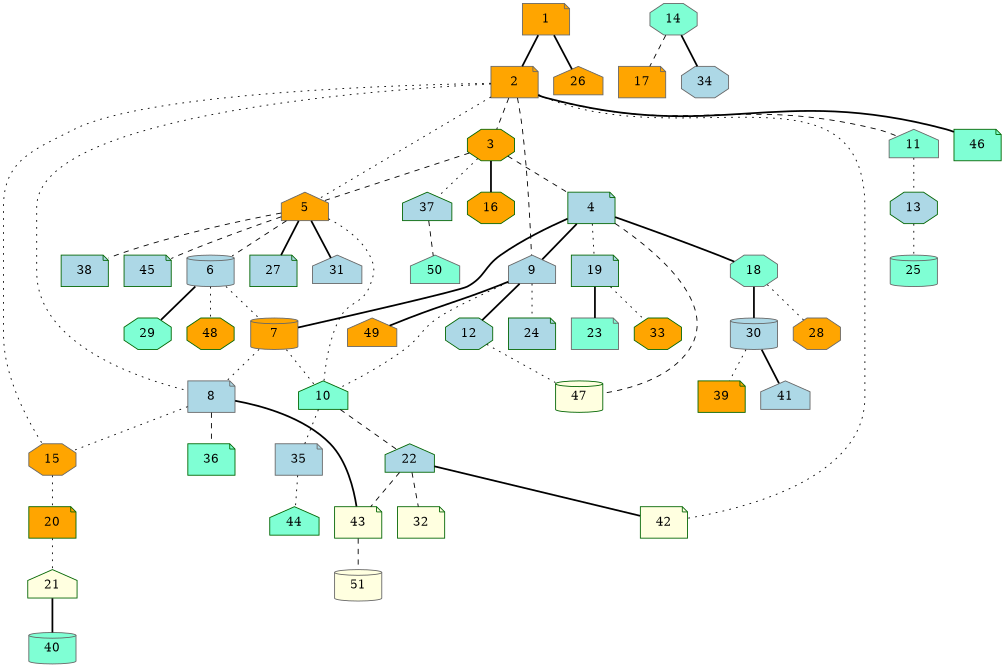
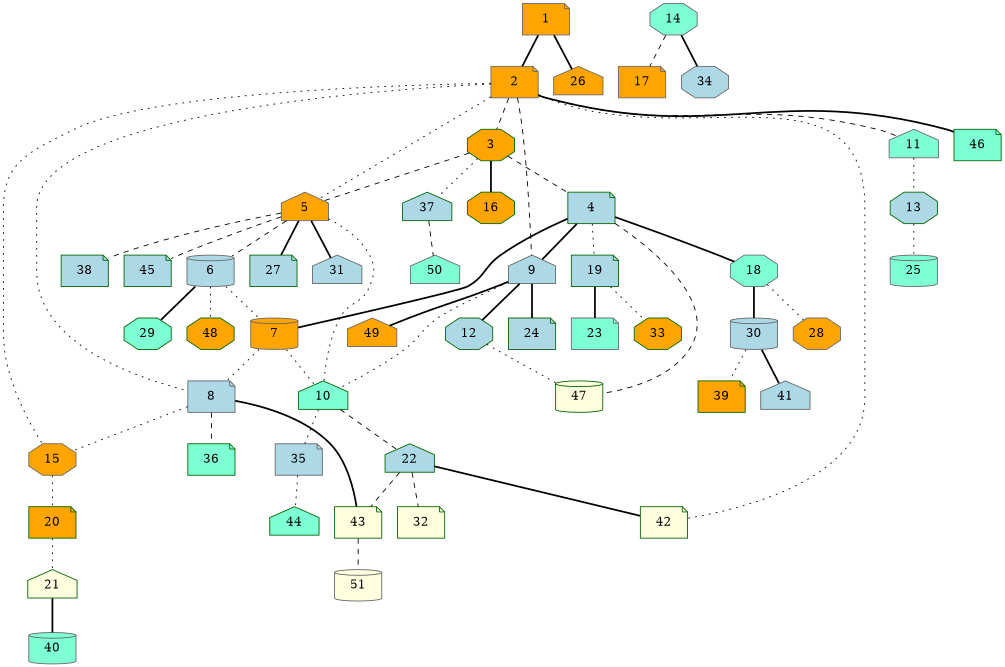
(532, 301) -> (532, 301)
